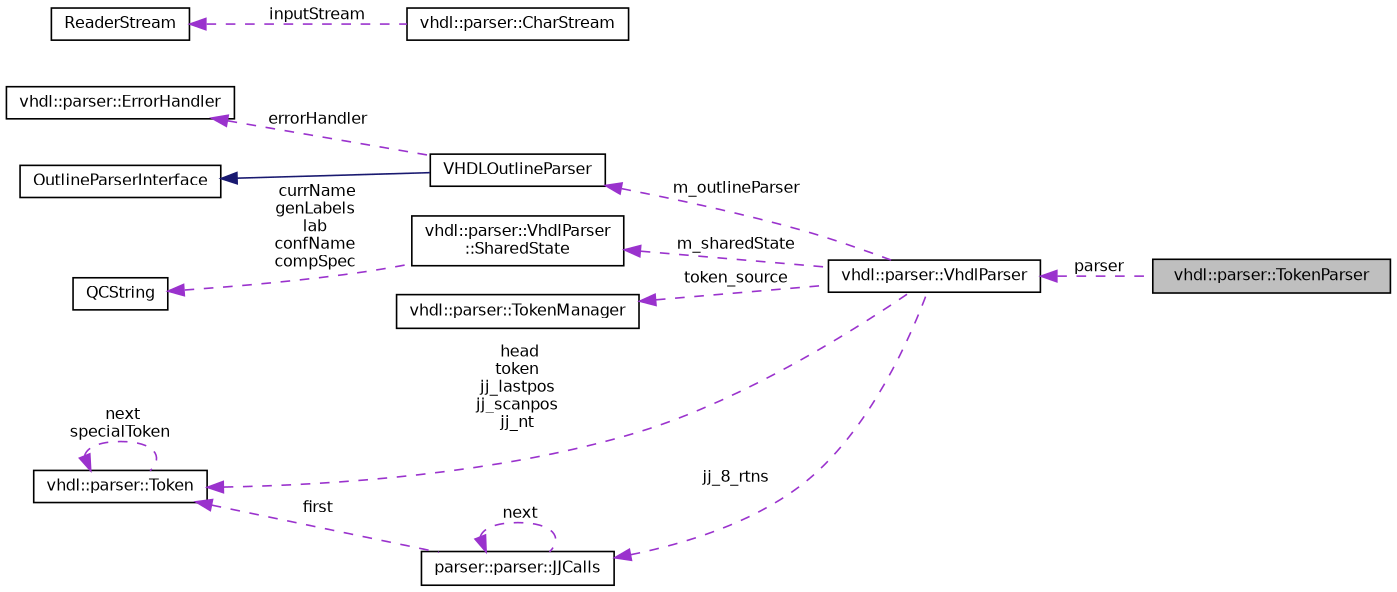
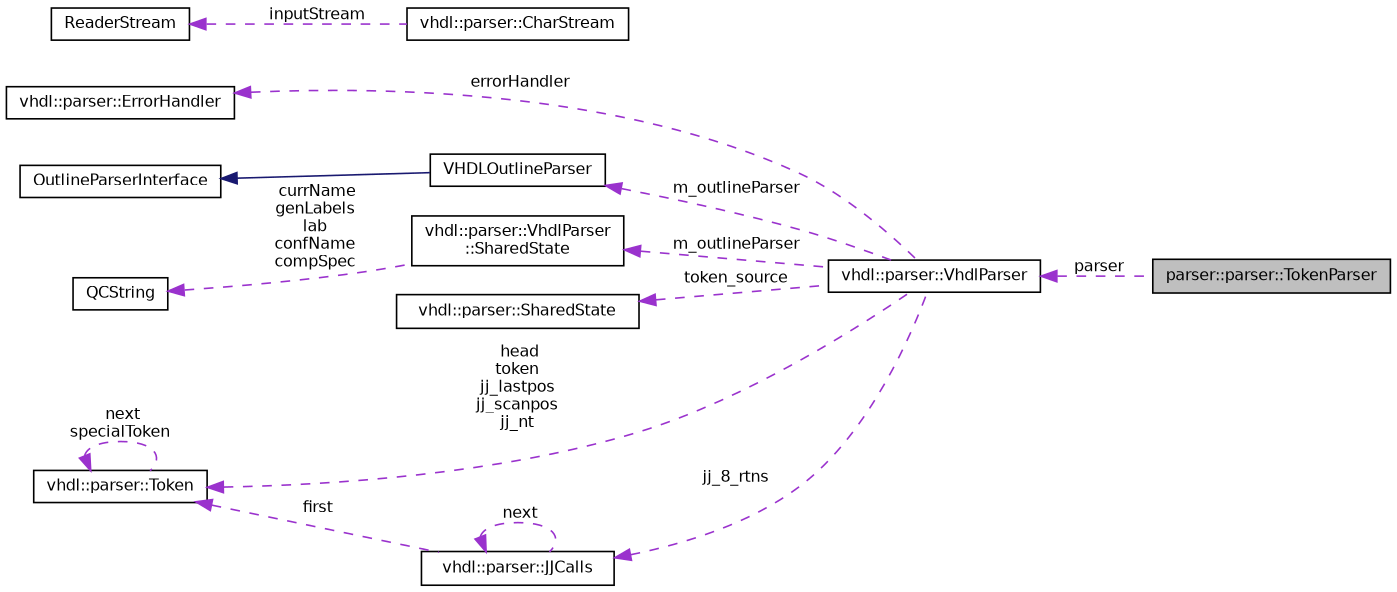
(329, 138) -> (603, 114)
(734, 245) -> (734, 245)
(1272, 276) -> (1272, 276)
(518, 311) -> (518, 311)
(518, 568) -> (518, 568)
